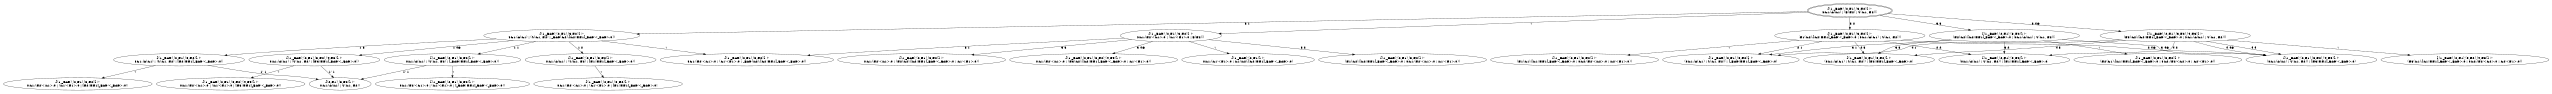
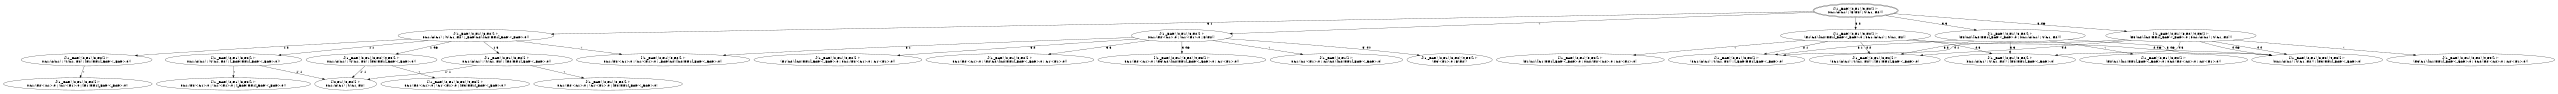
none -> (1450, 60)
